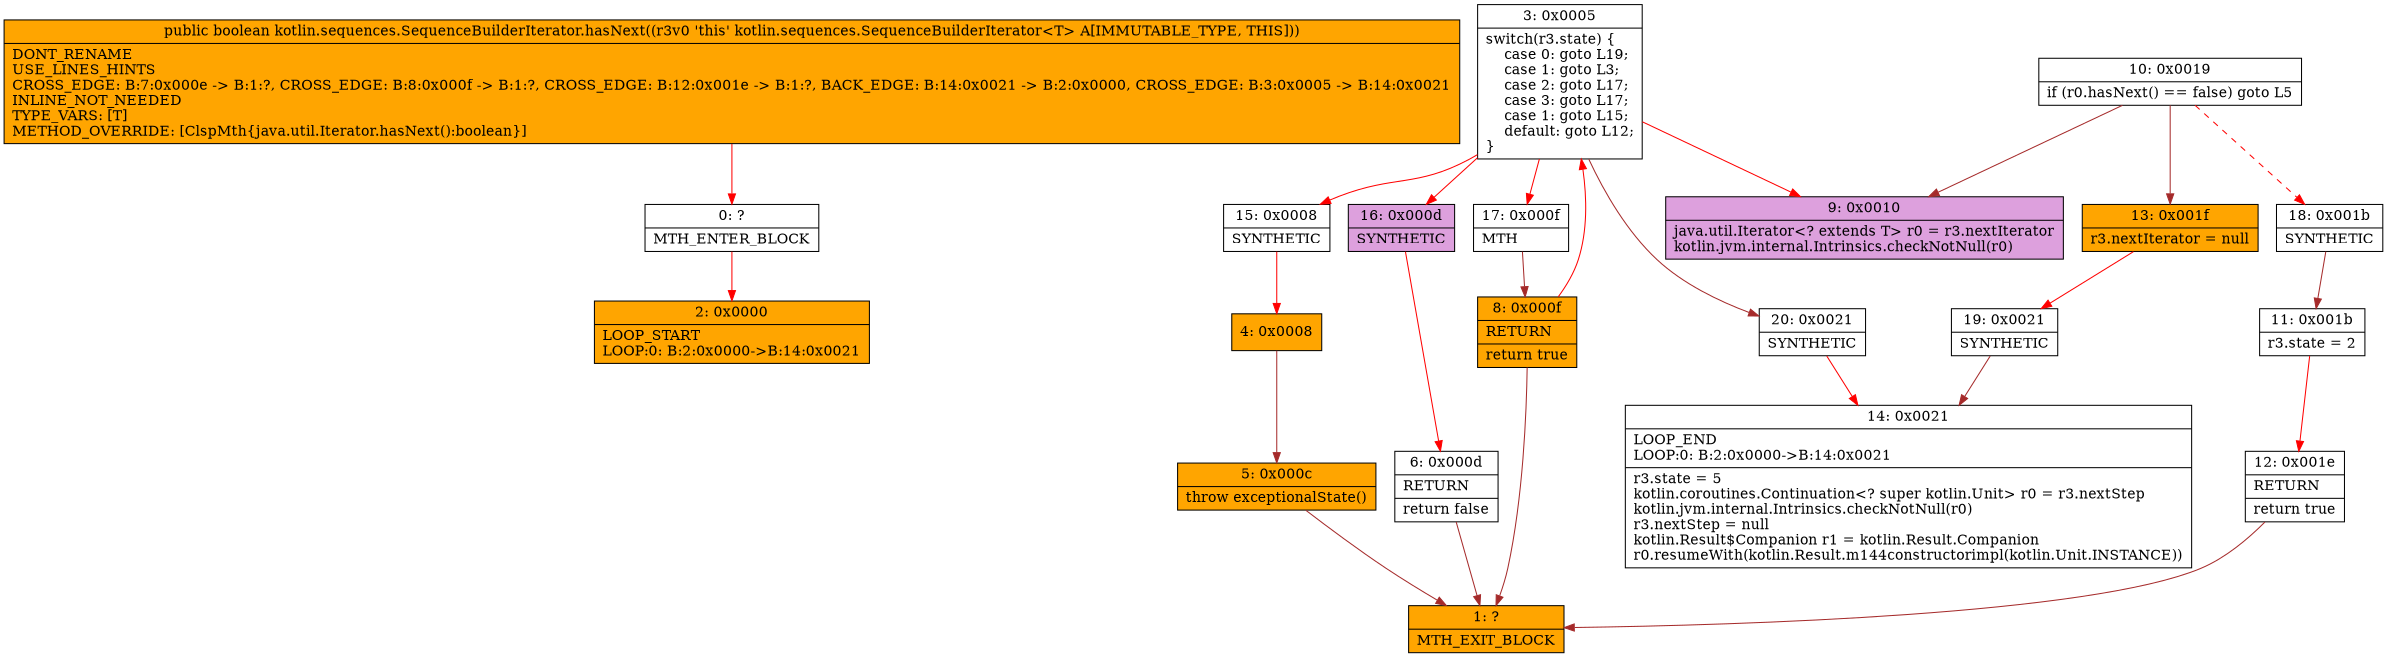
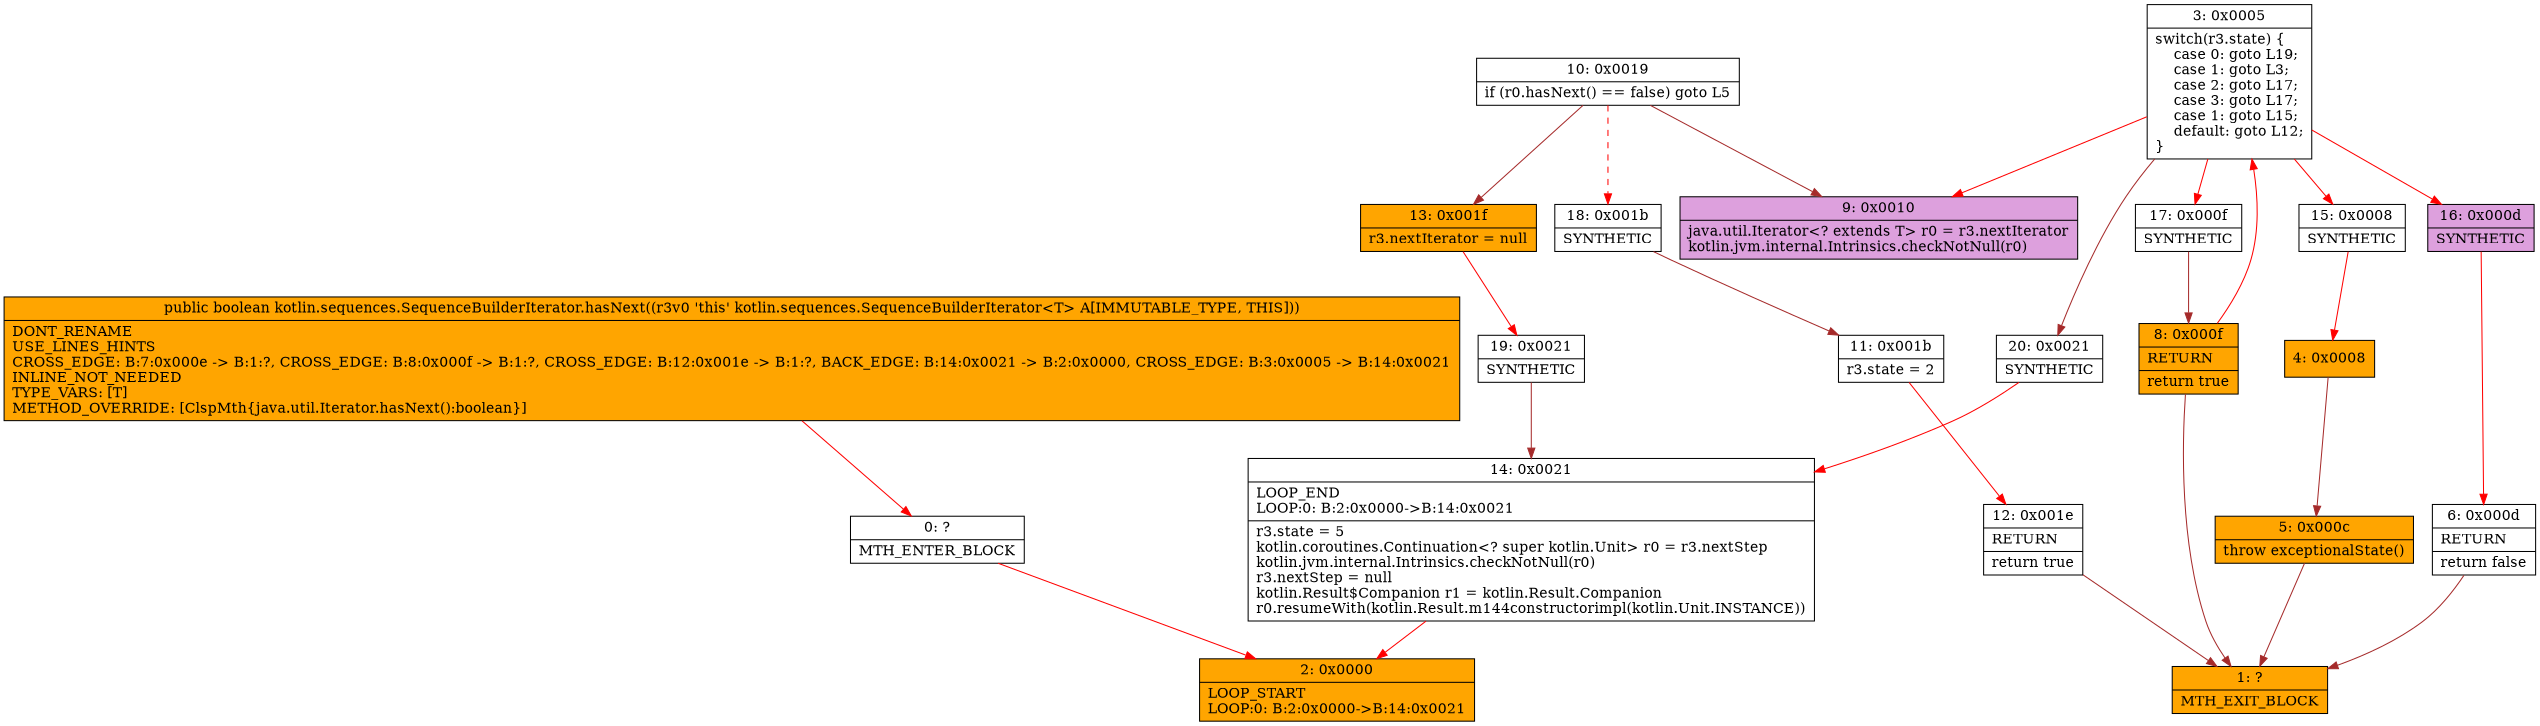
(1500, 239) -> (2189, 239)
none -> (1406, 637)
